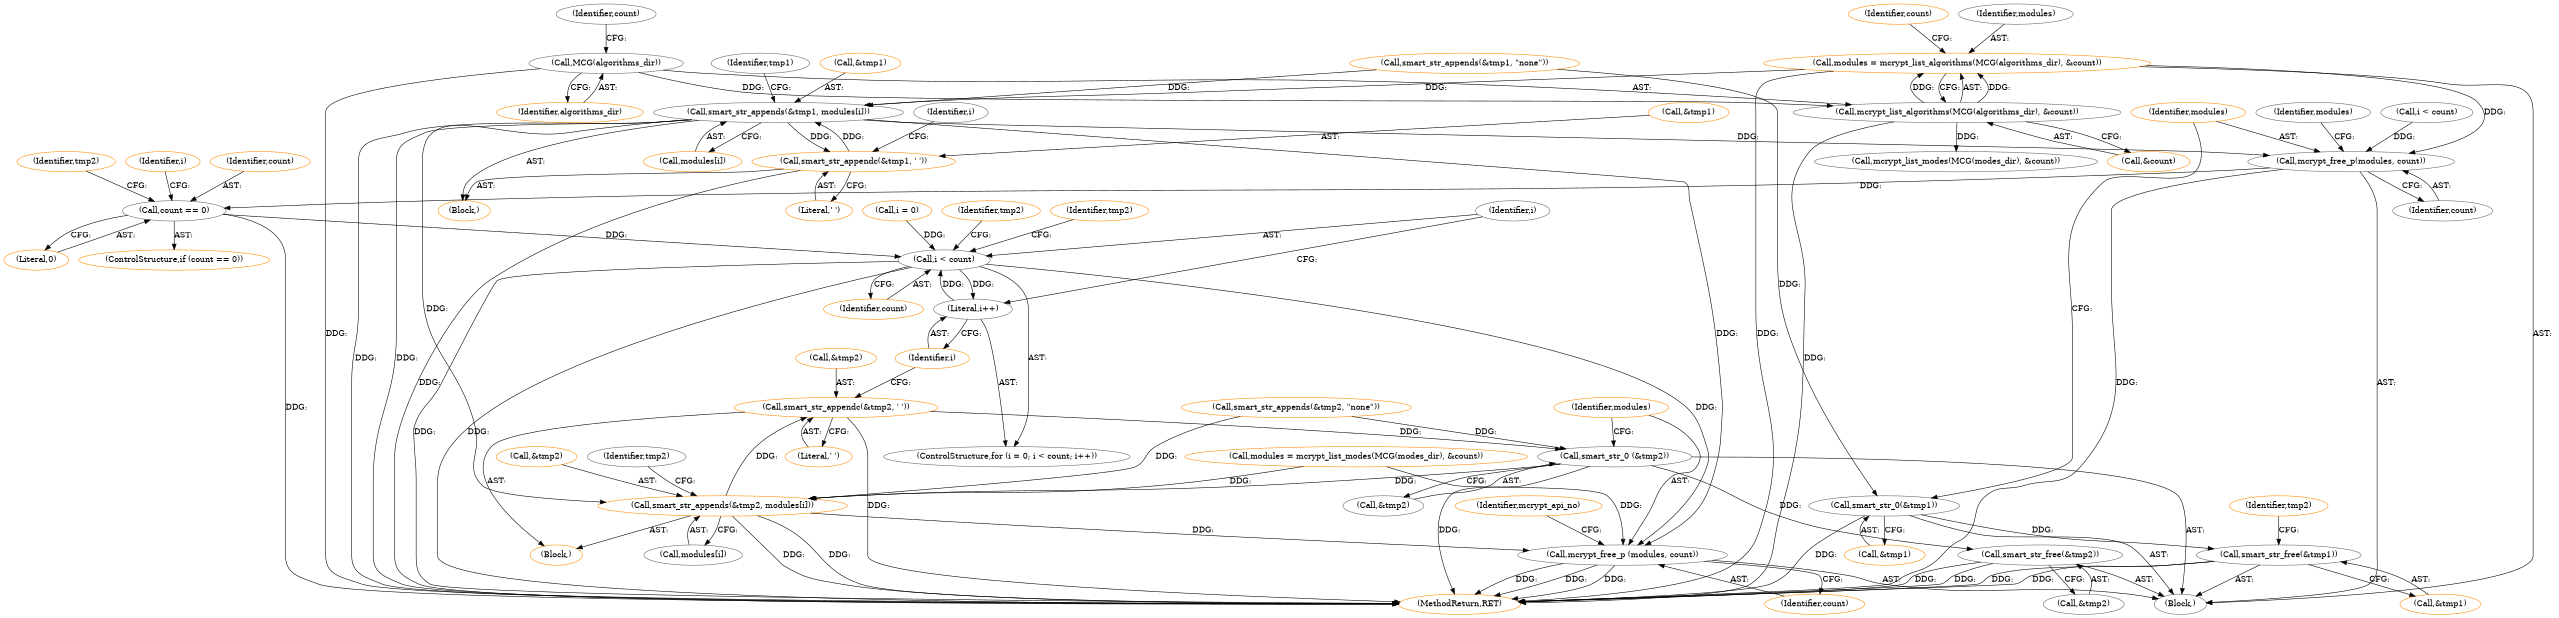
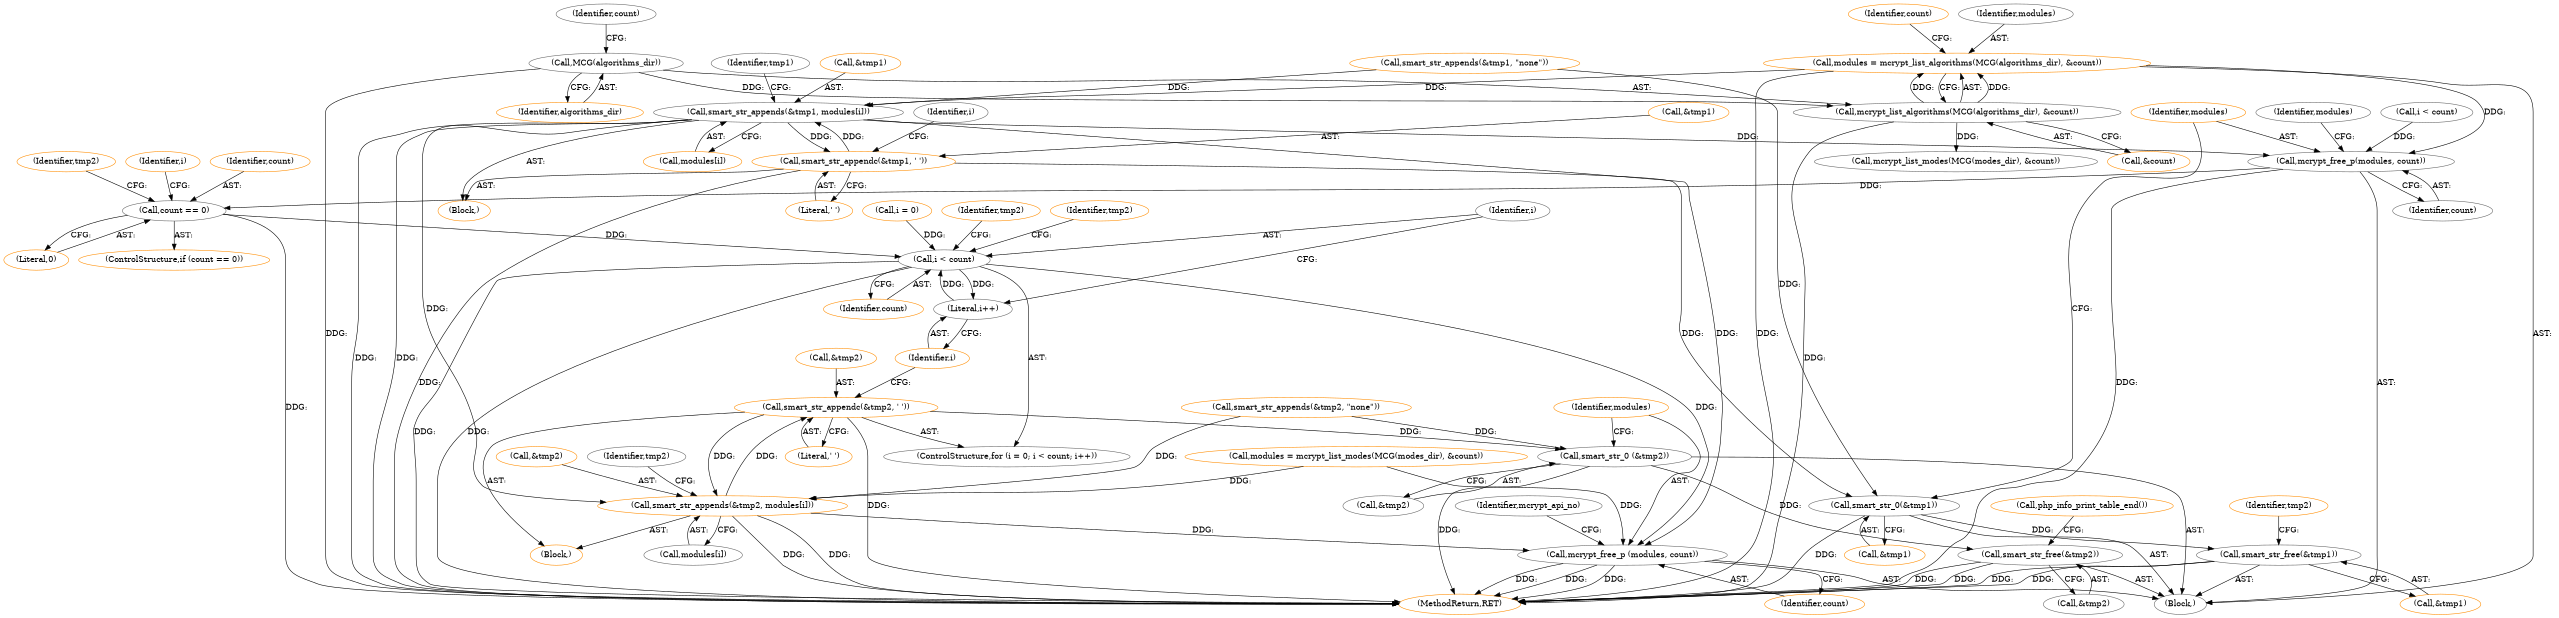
none -> (1509, 172)
(997, 379) -> (910, 433)
(1188, 488) -> (718, 441)
(1529, 506) -> (1529, 506)
none -> (2082, 506)
